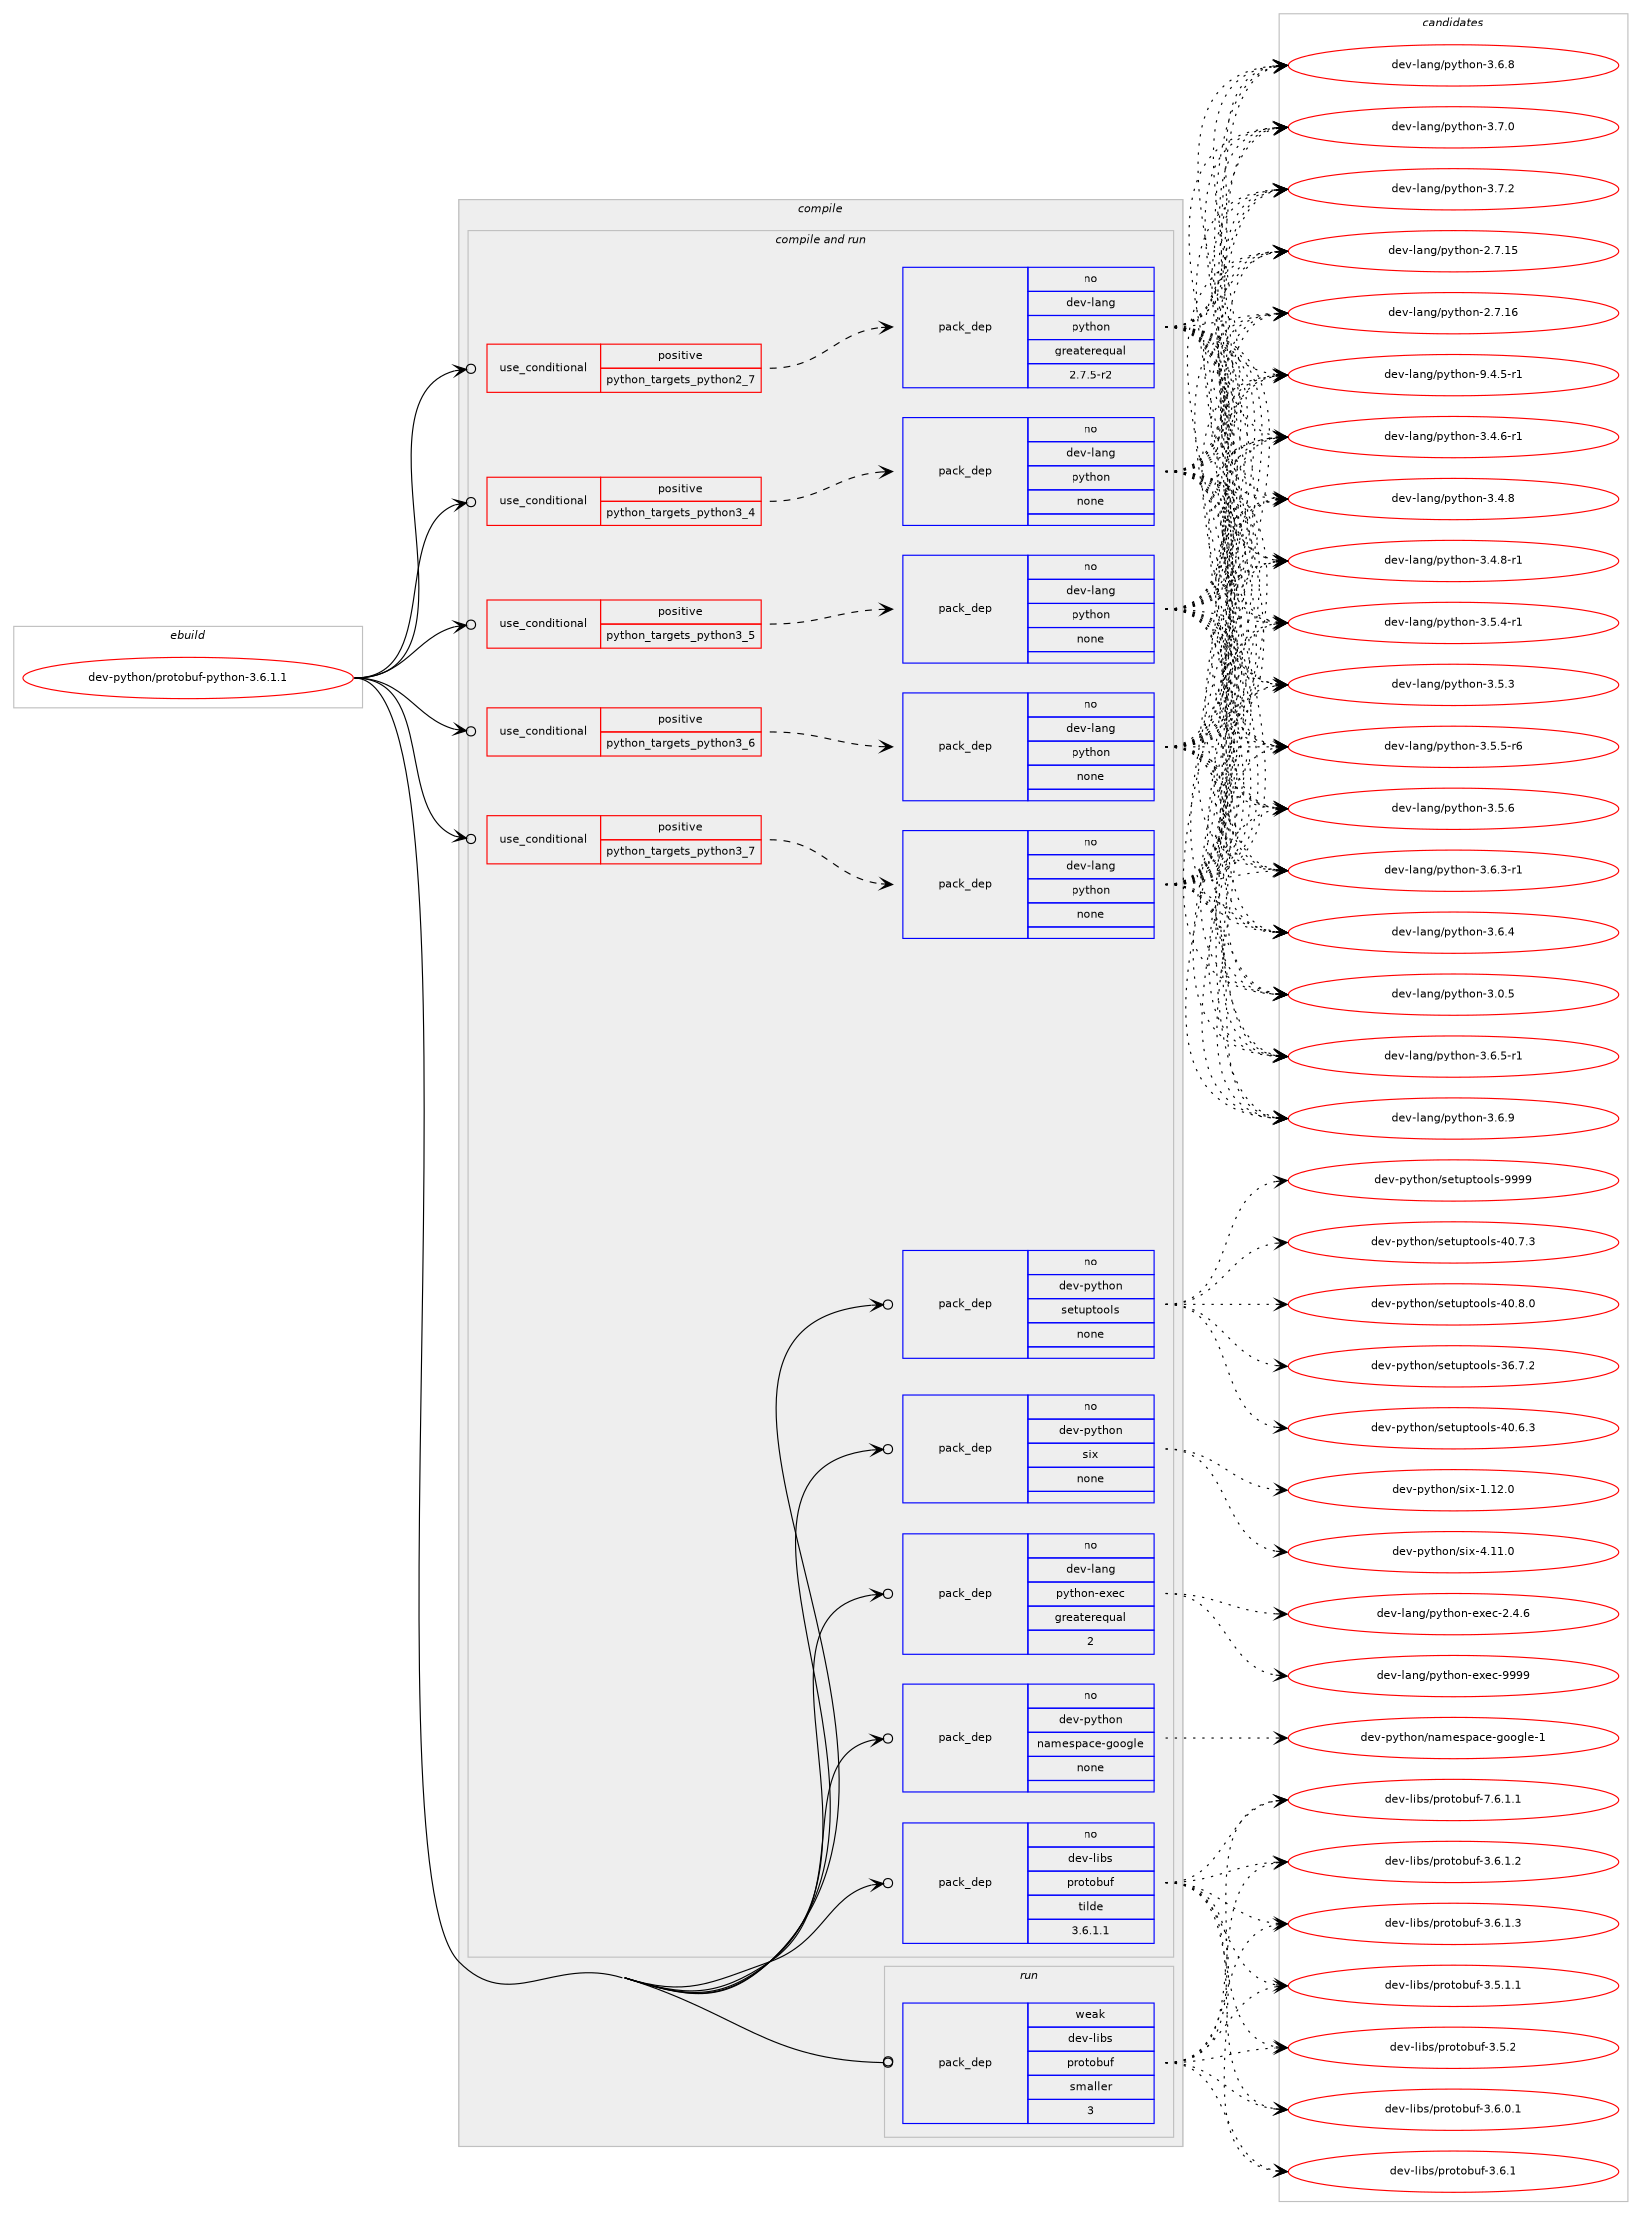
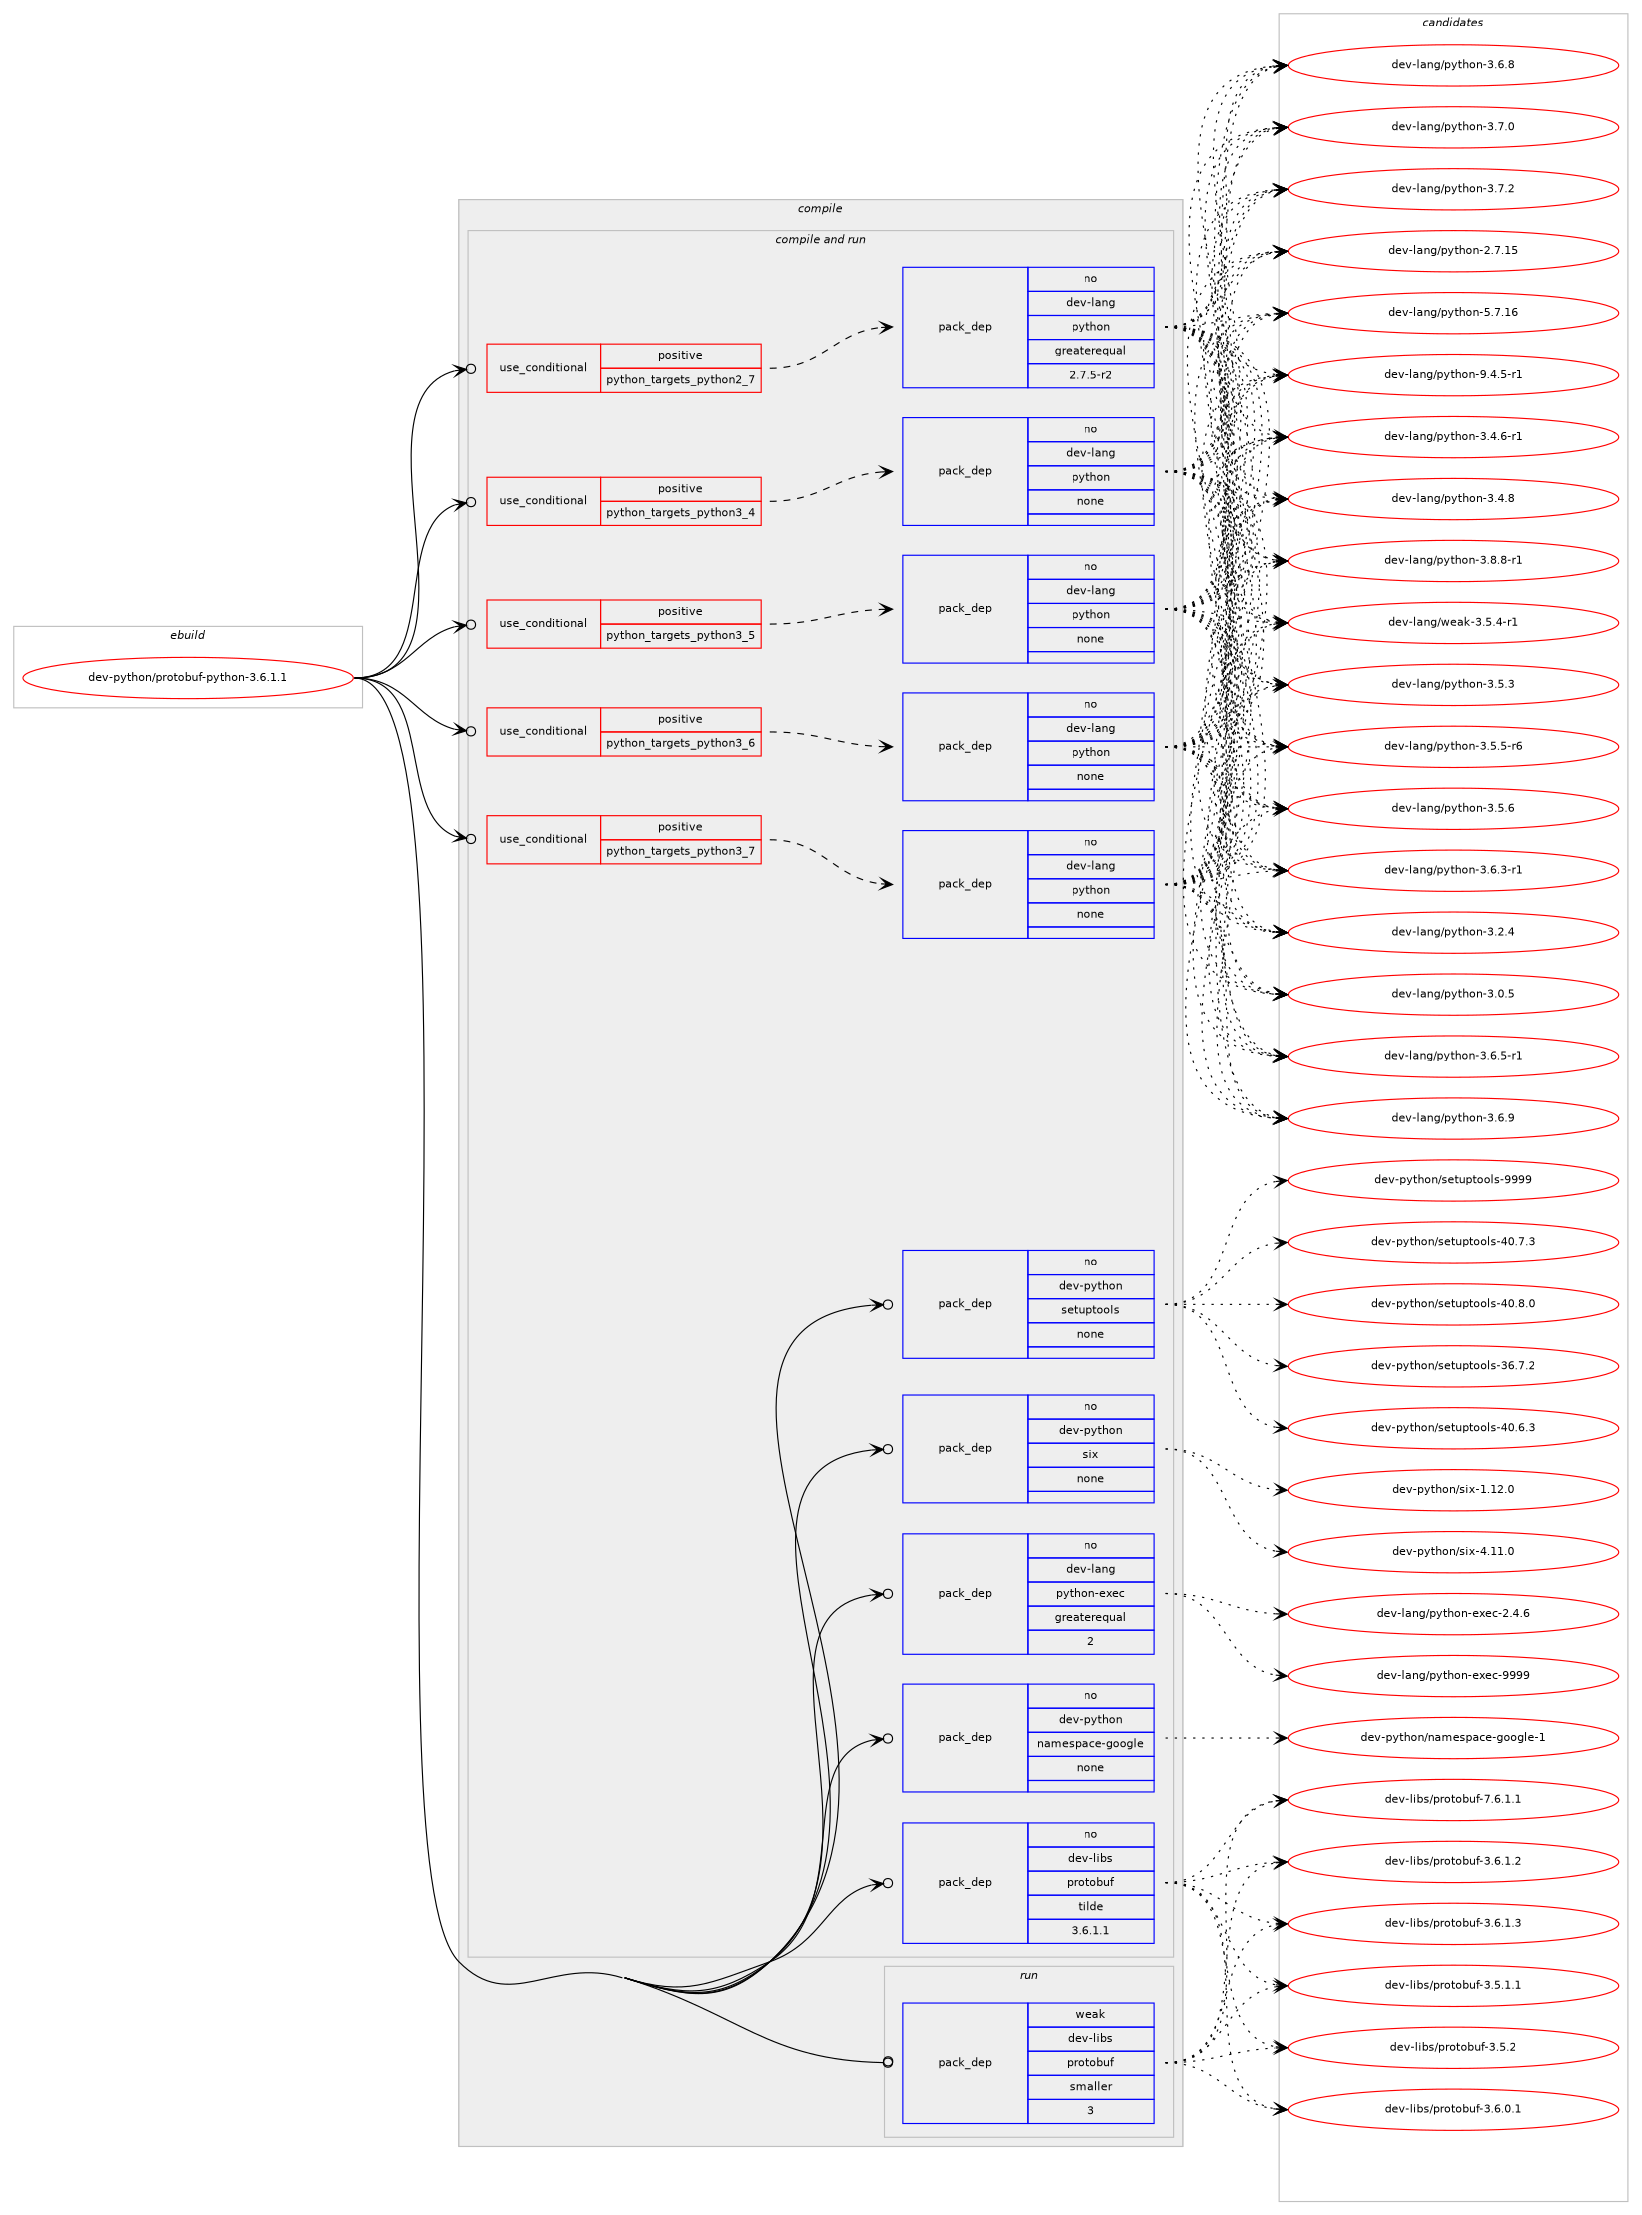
(1454, 313) -> (1454, 313)
(1454, 561) -> (1454, 561)
(1454, 623) -> (1454, 623)
(1454, 933) -> (1454, 933)
(1454, 2172) -> none
